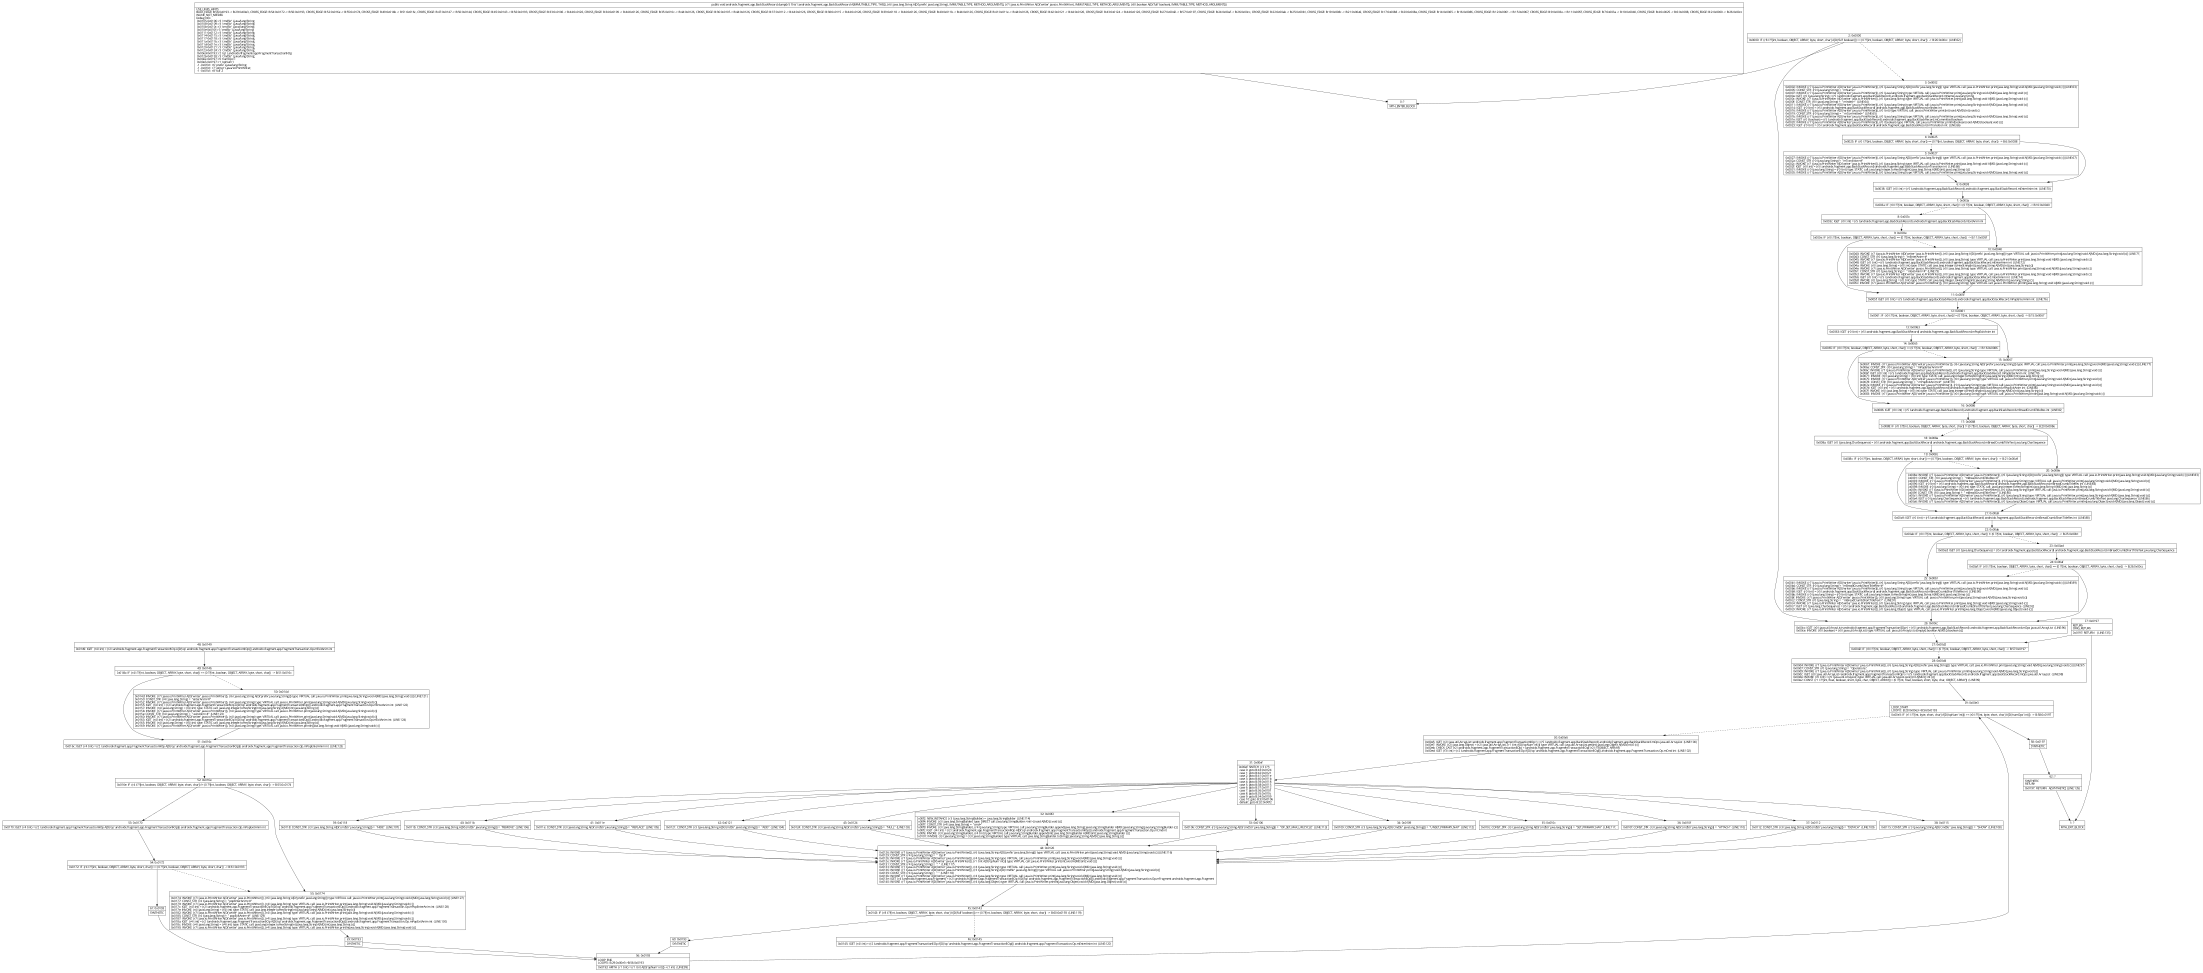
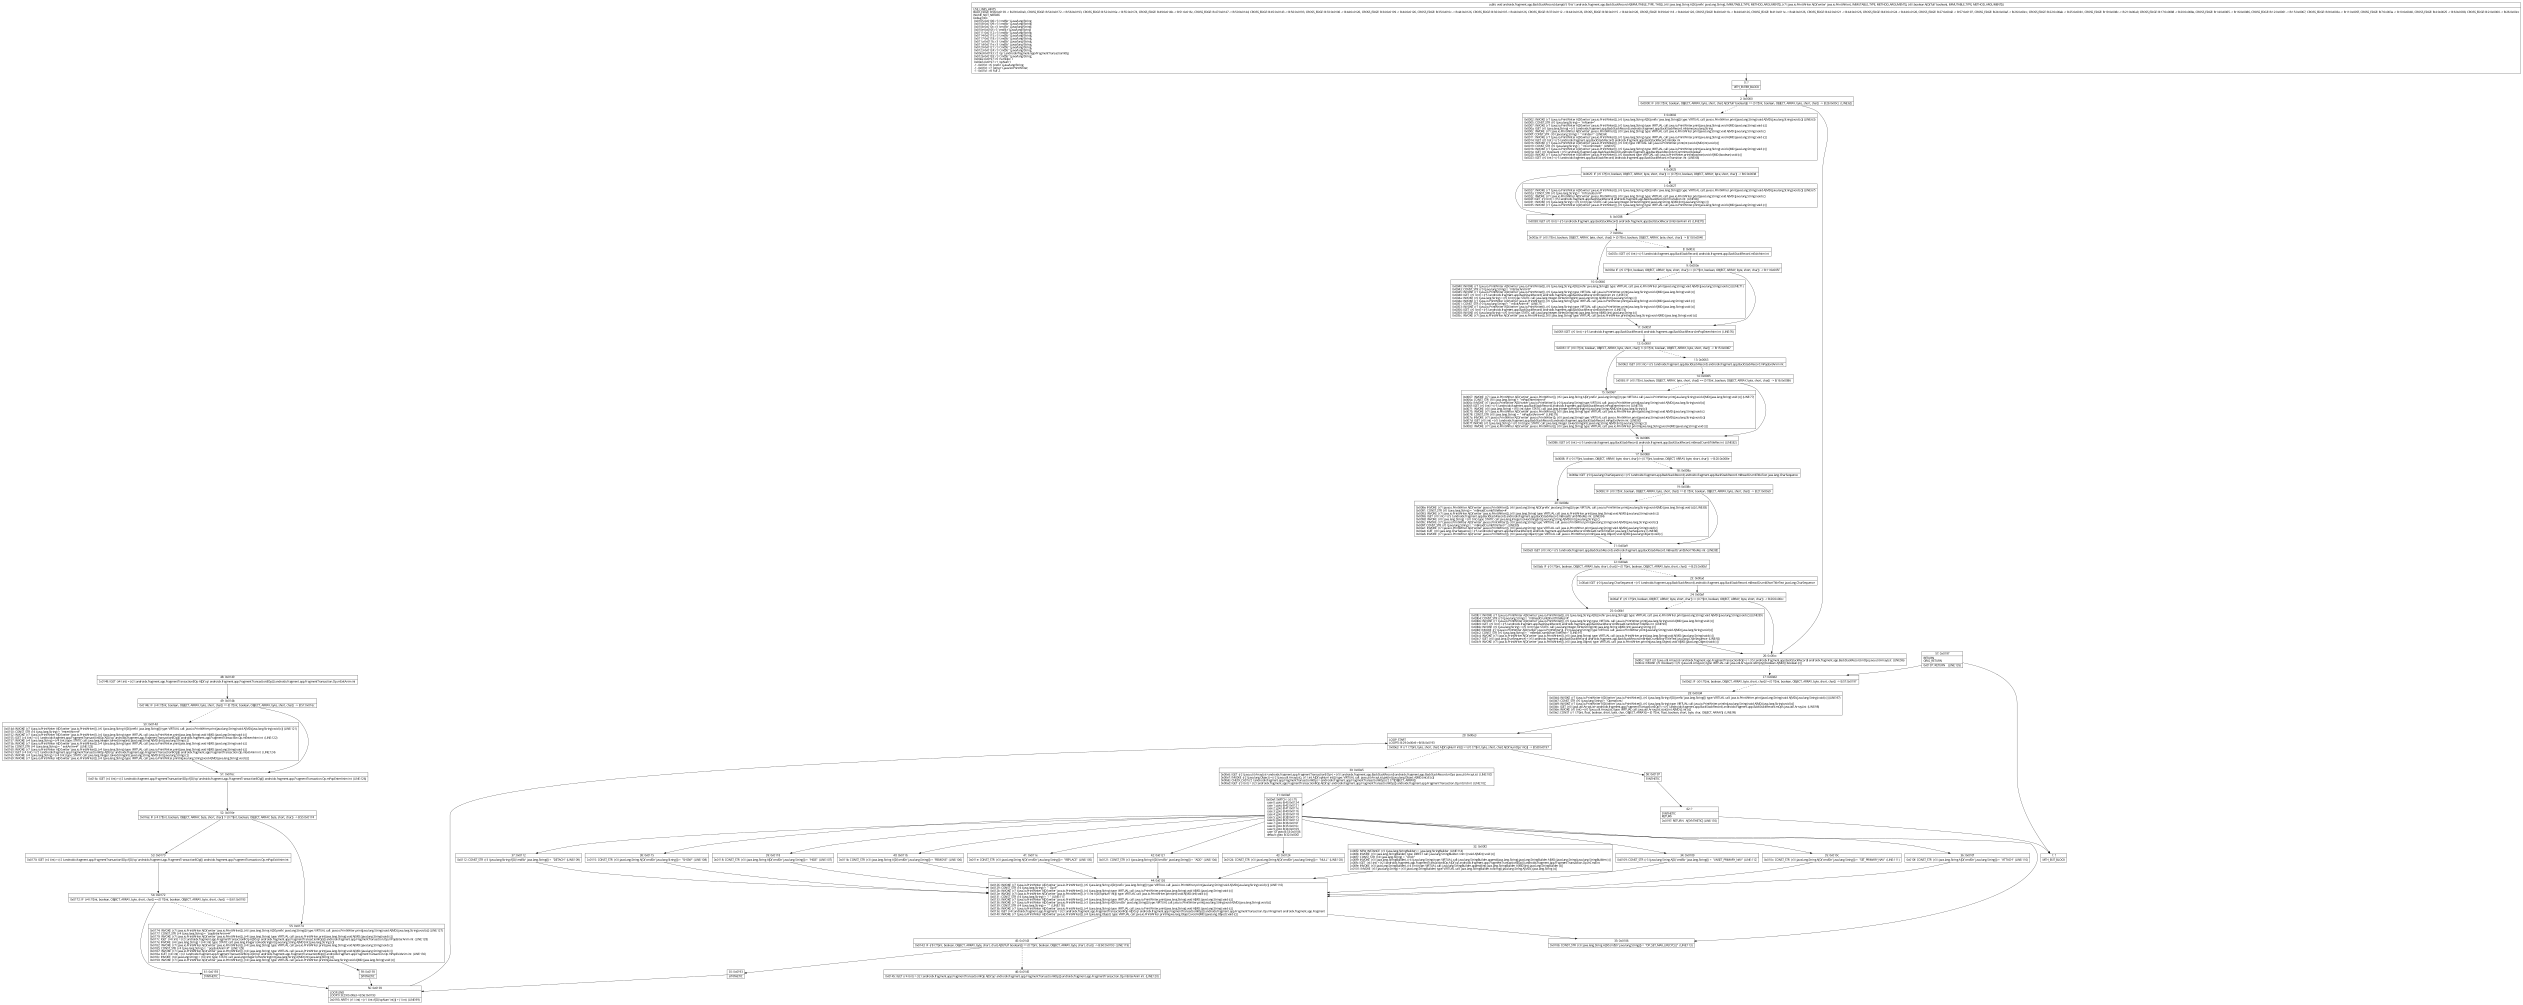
(1634, 90) -> (1746, 92)
(1191, 838) -> (1451, 926)
